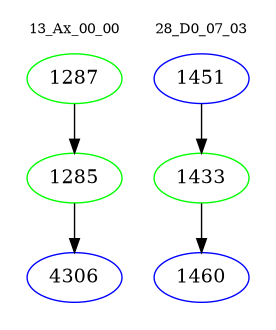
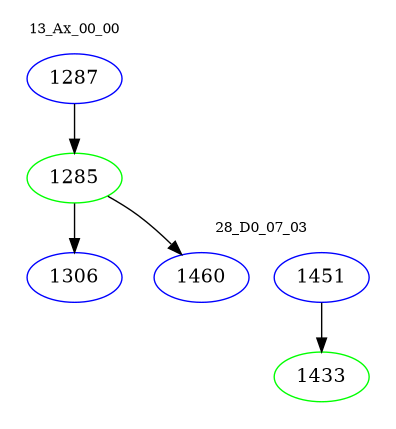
(75, 79) -> (75, 79)
(202, 221) -> (152, 227)
(75, 277) -> (75, 277)
